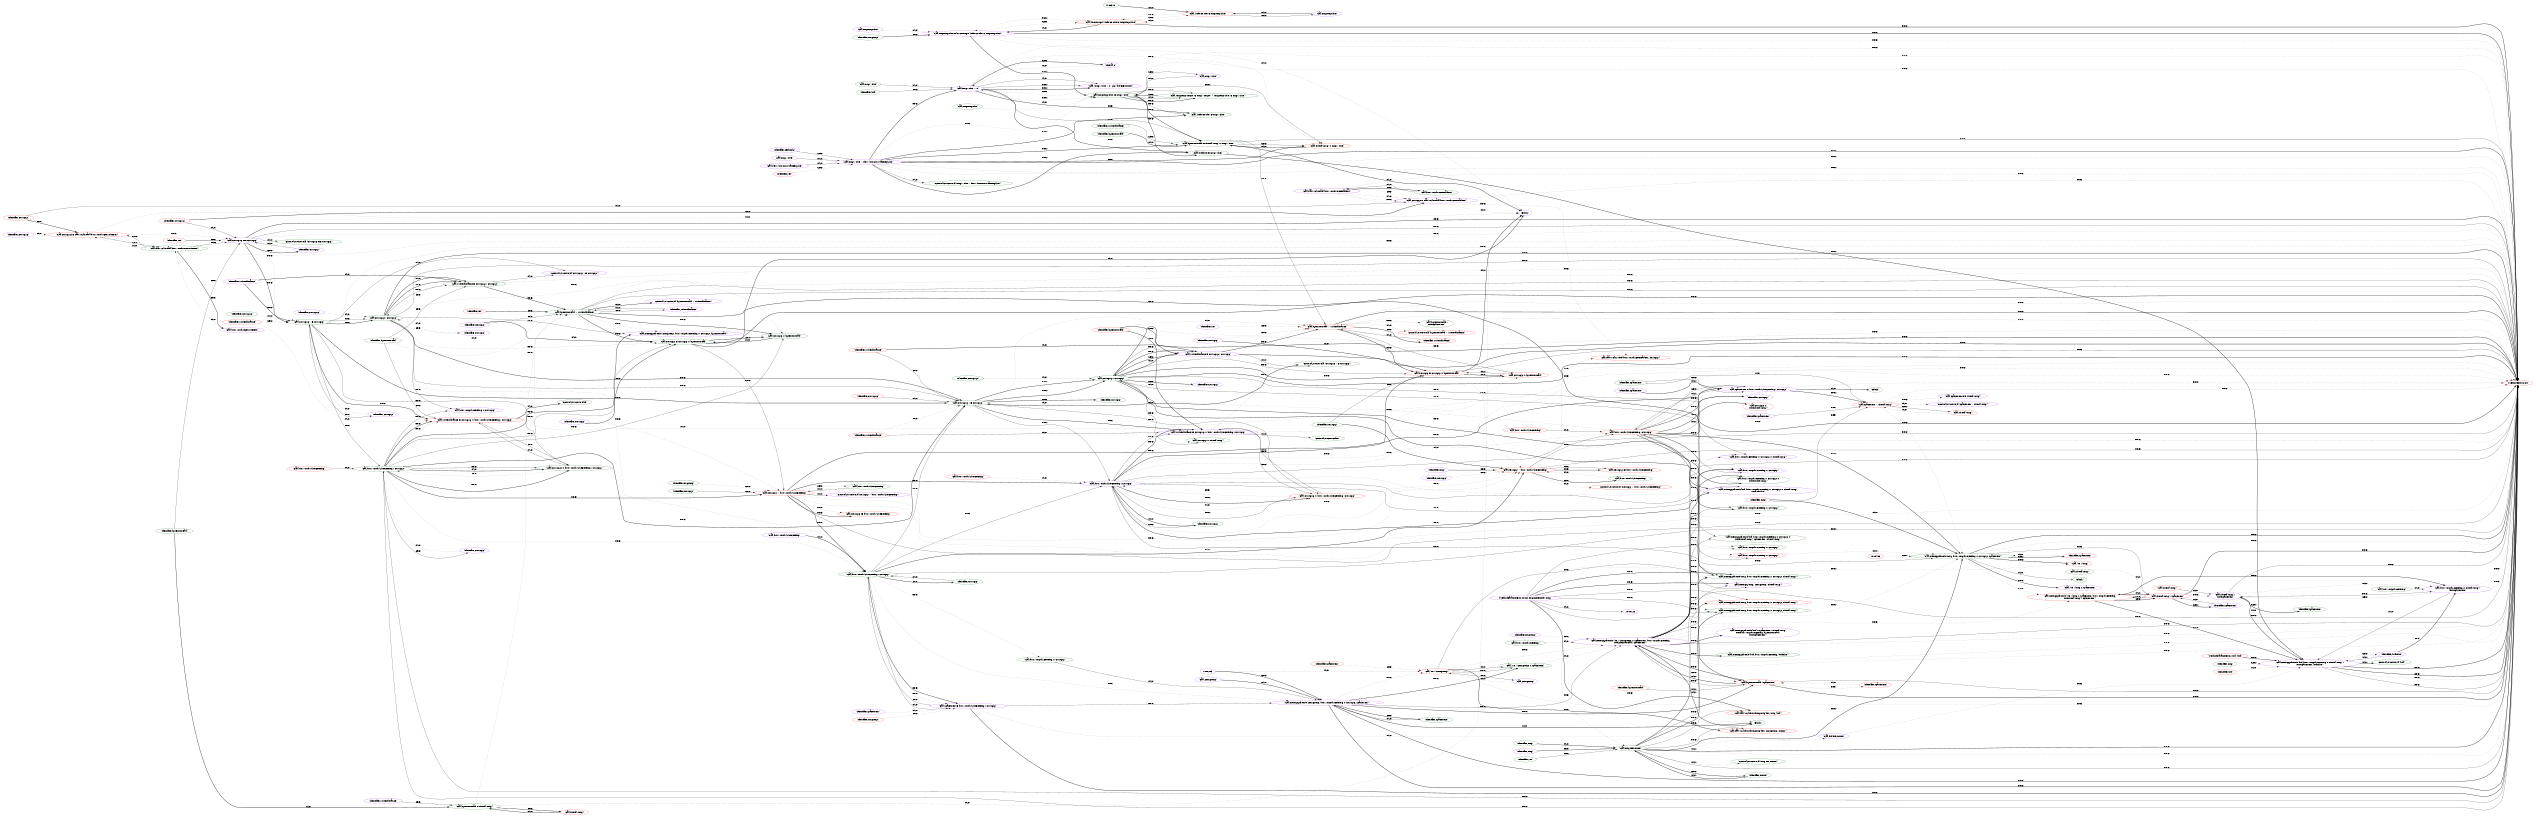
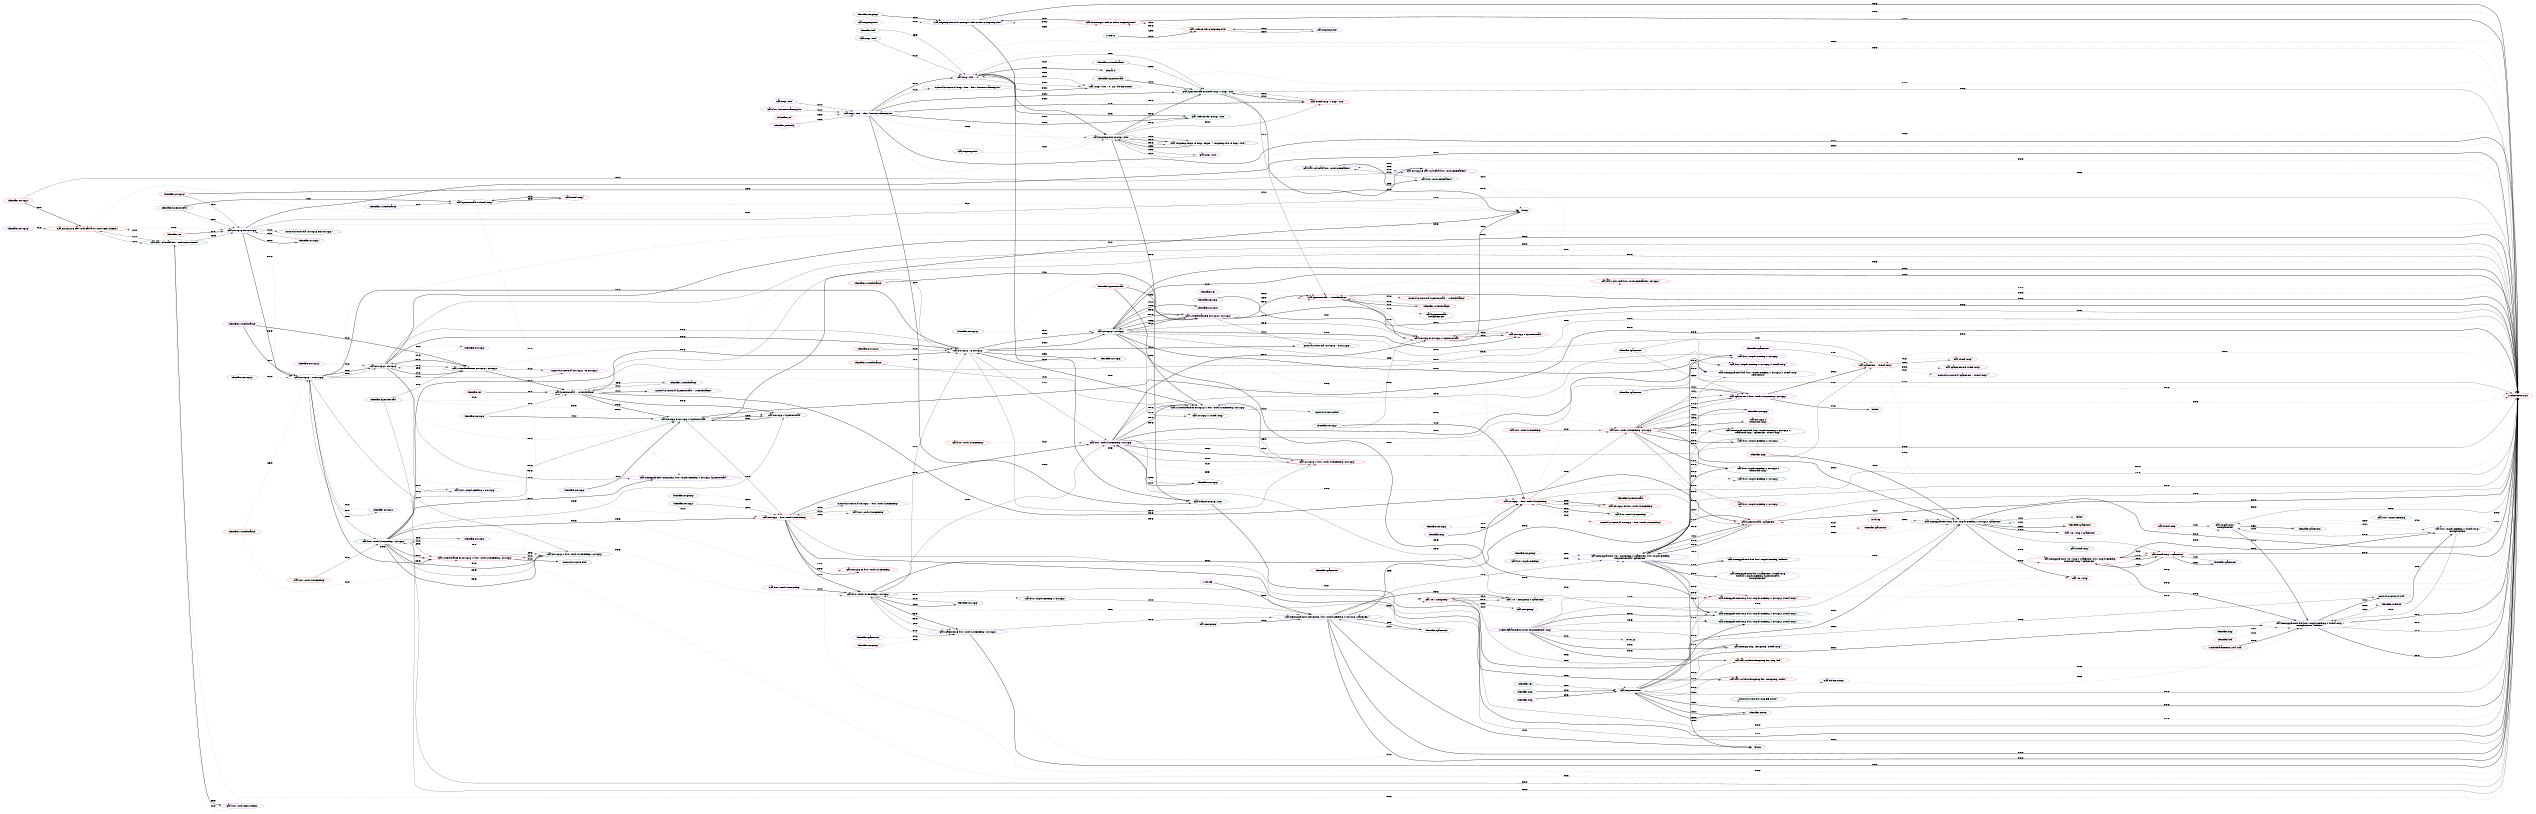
(2111, 617) -> (1965, 624)
